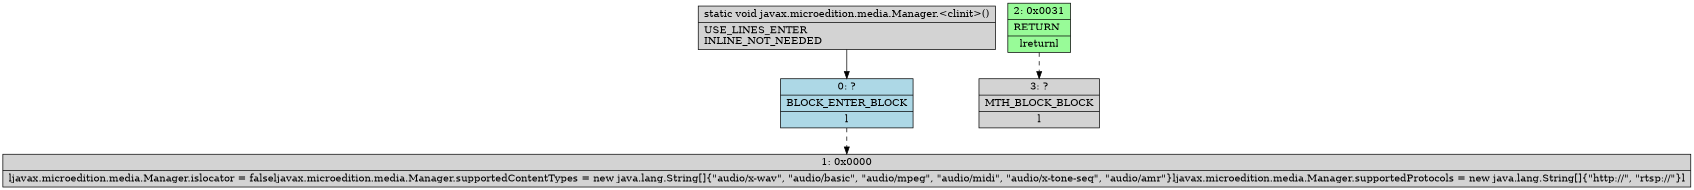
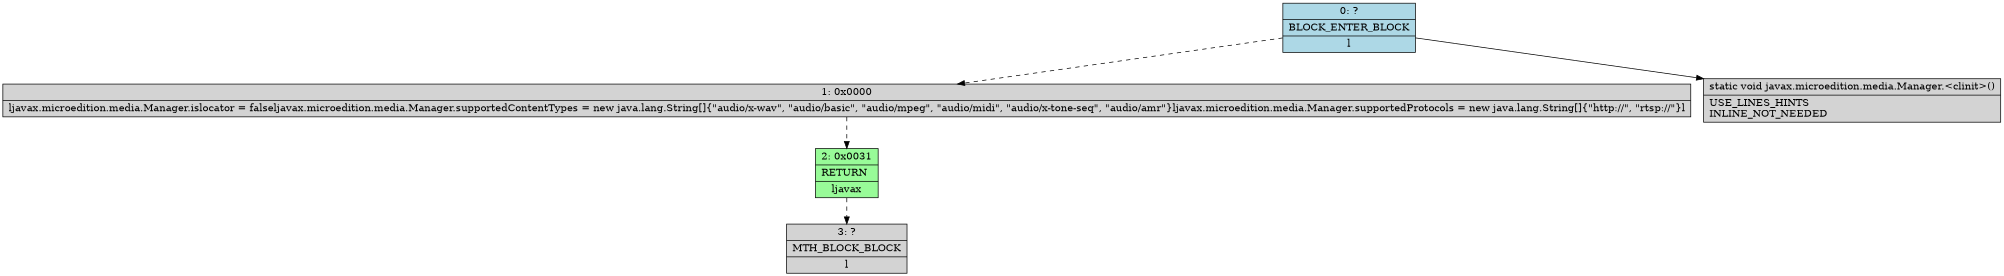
(756, 30) -> (1760, 103)
(1039, 44) -> (847, 189)
(847, 60) -> (1556, 58)
none -> (847, 129)
